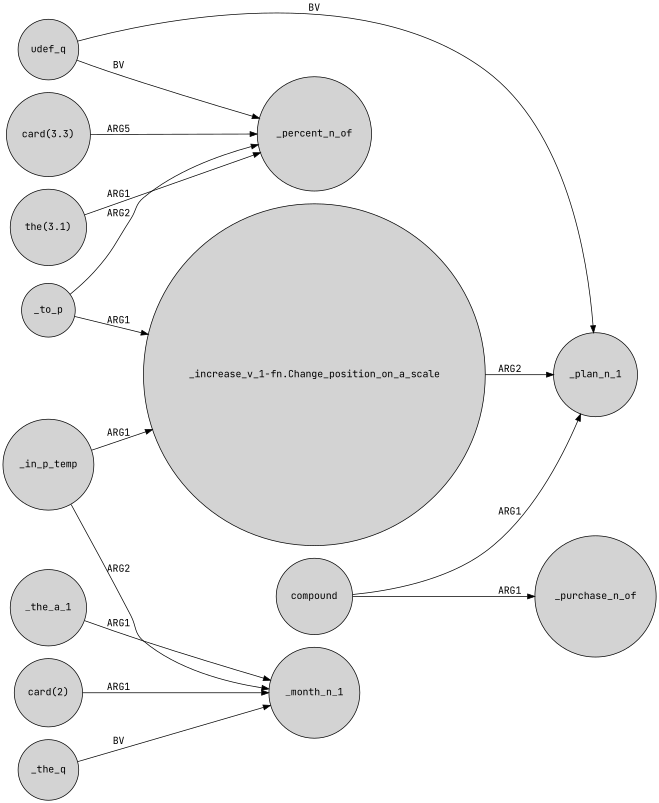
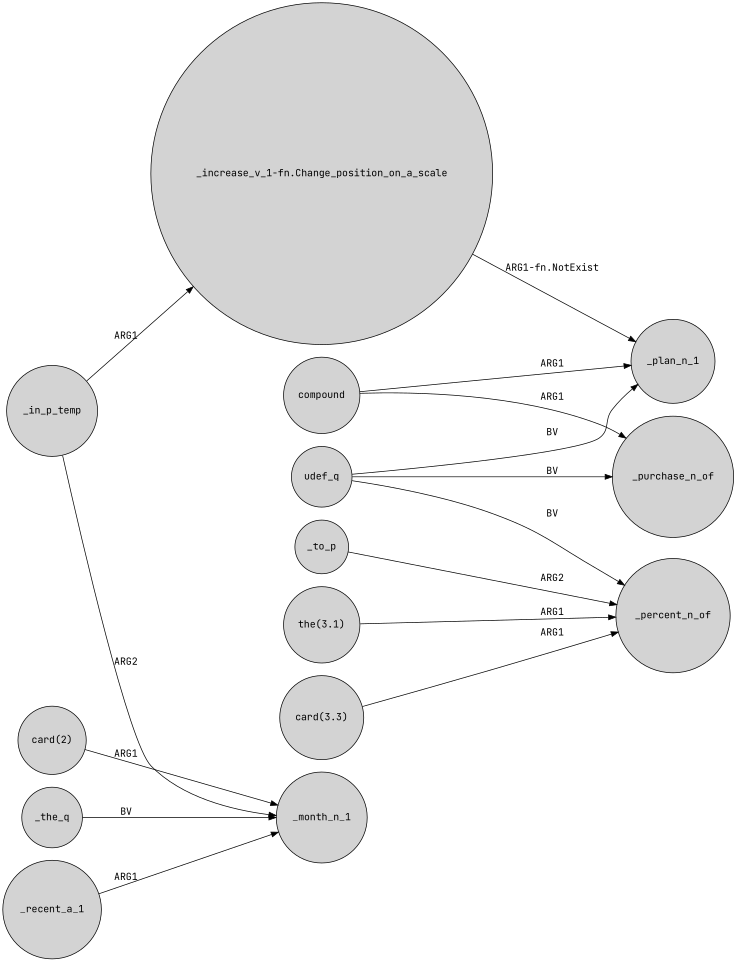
(119, 129) -> (552, 633)
(108, 325) -> none
(510, 369) -> (552, 268)
none -> (479, 477)
(48, 608) -> (52, 910)
